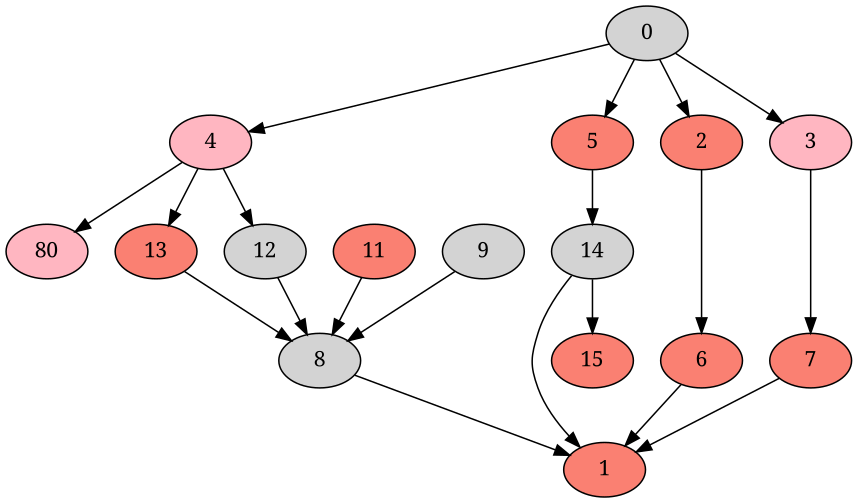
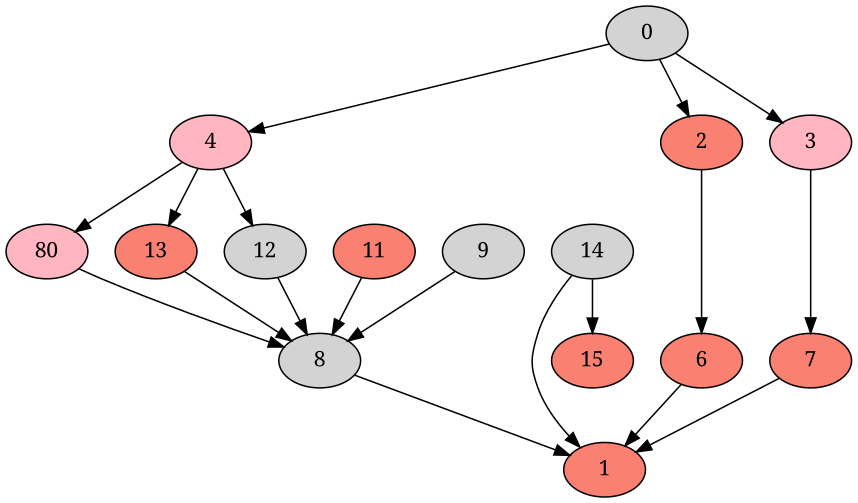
(592, 142) -> none
none -> (173, 307)
